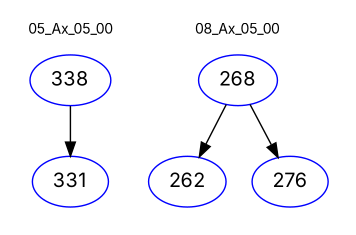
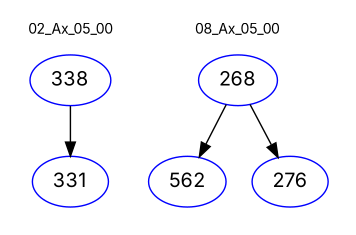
(71, 30) -> (71, 30)
(187, 182) -> (187, 182)
